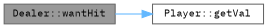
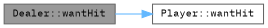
(208, 14) -> (208, 14)
